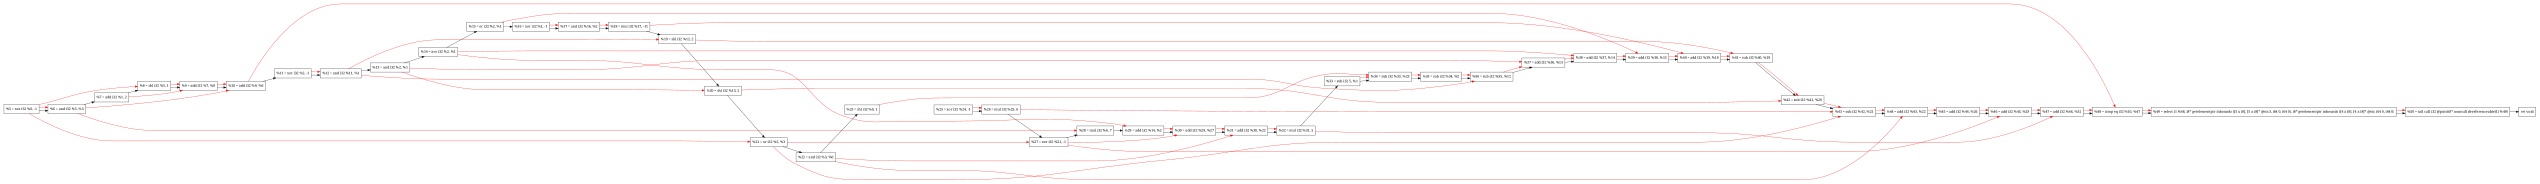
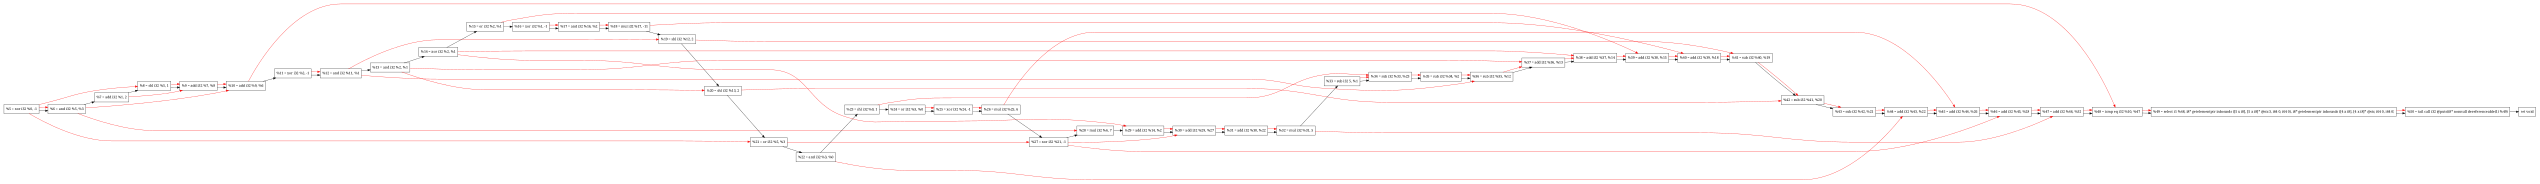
none -> (907, 110)
(1425, 112) -> (1478, 32)
(1302, 143) -> none
(1035, 161) -> none
